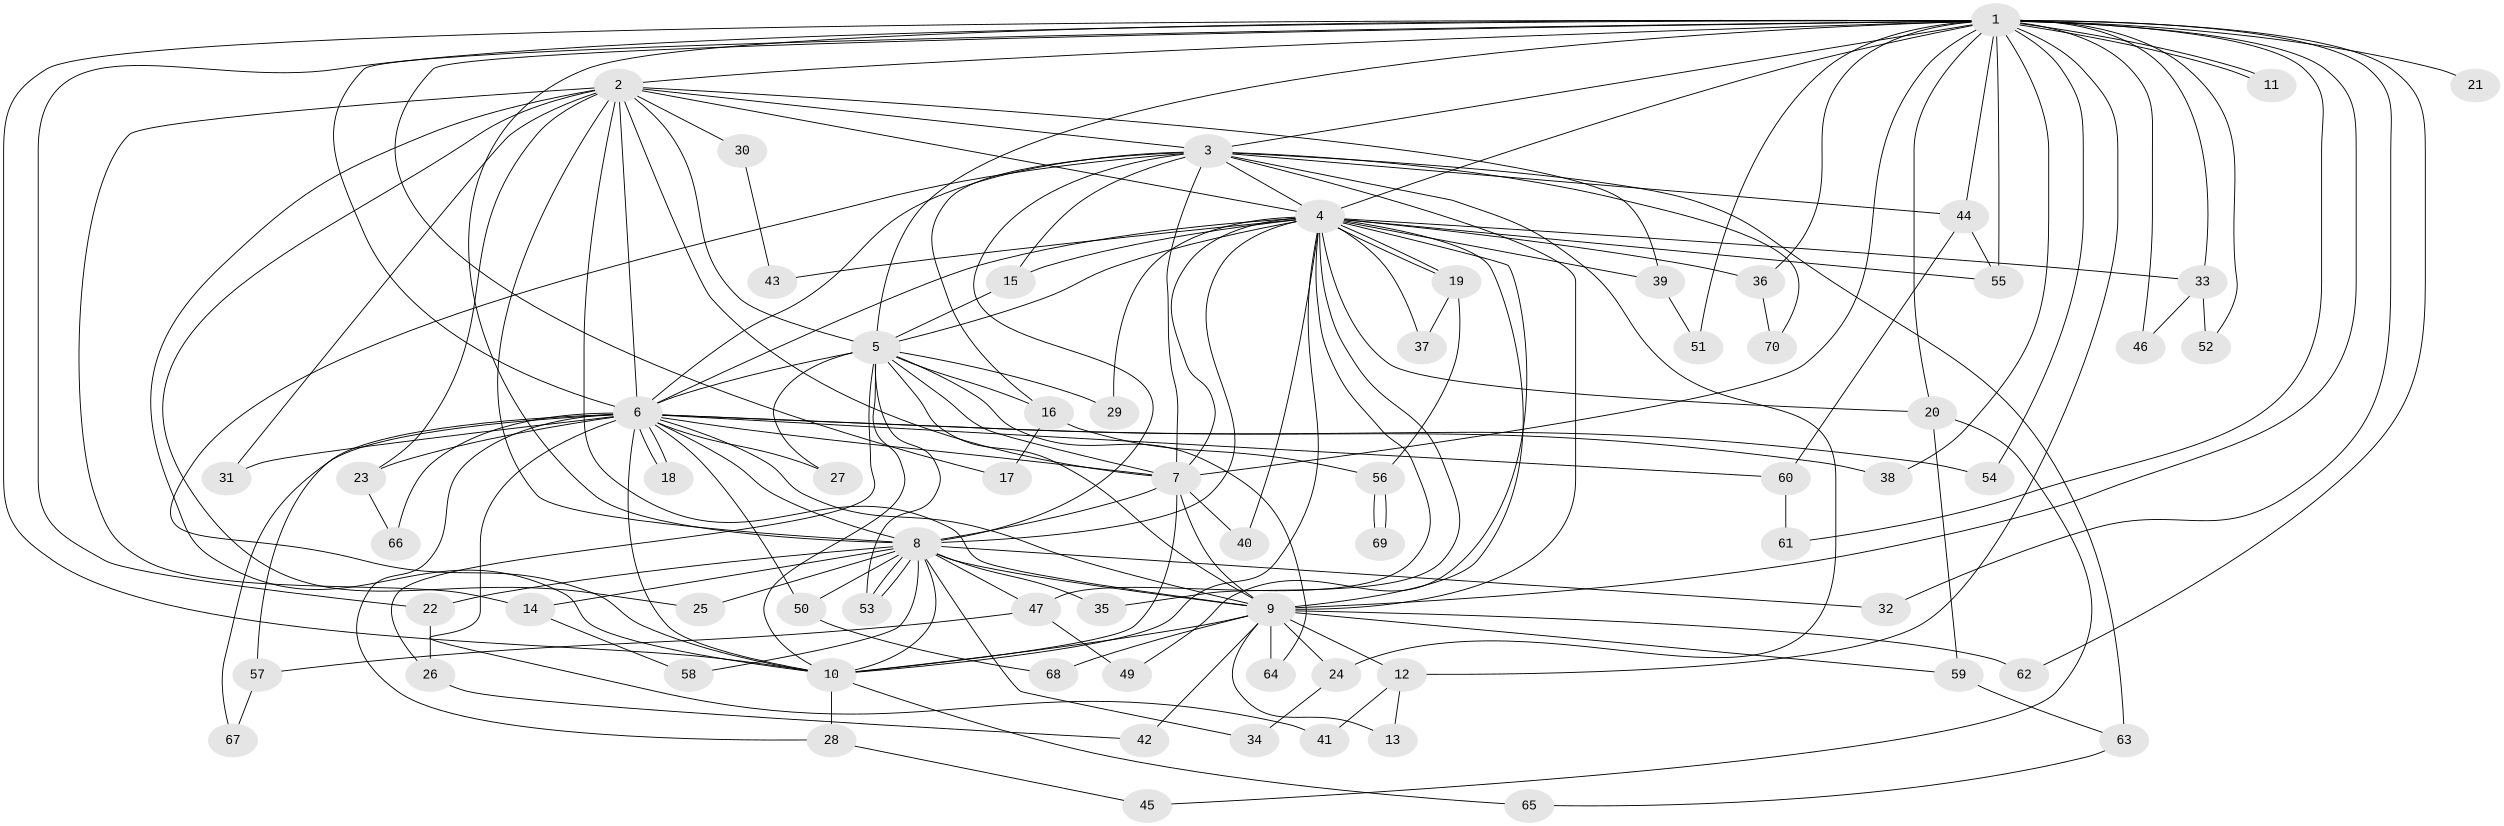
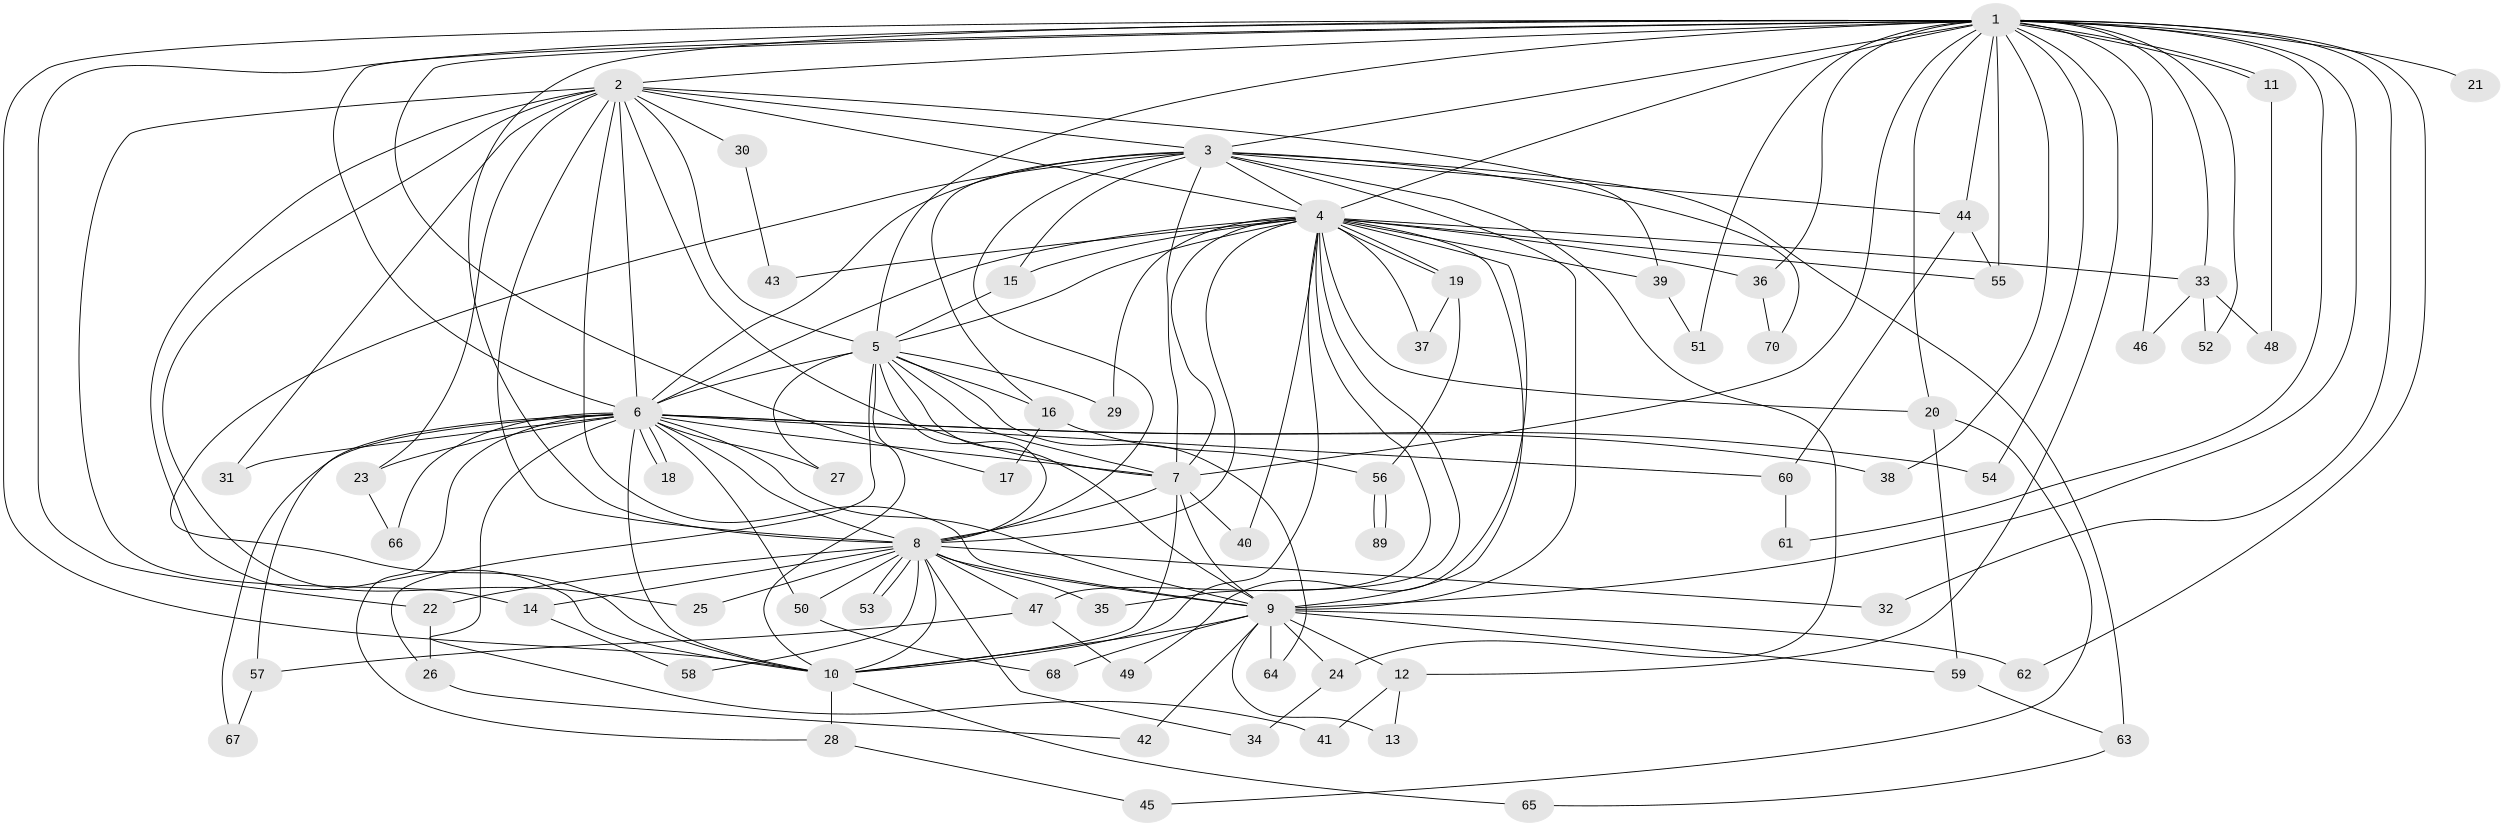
none -> (2272, 348)
(940, 481) -> (1015, 444)
(1380, 544) -> (1380, 544)
